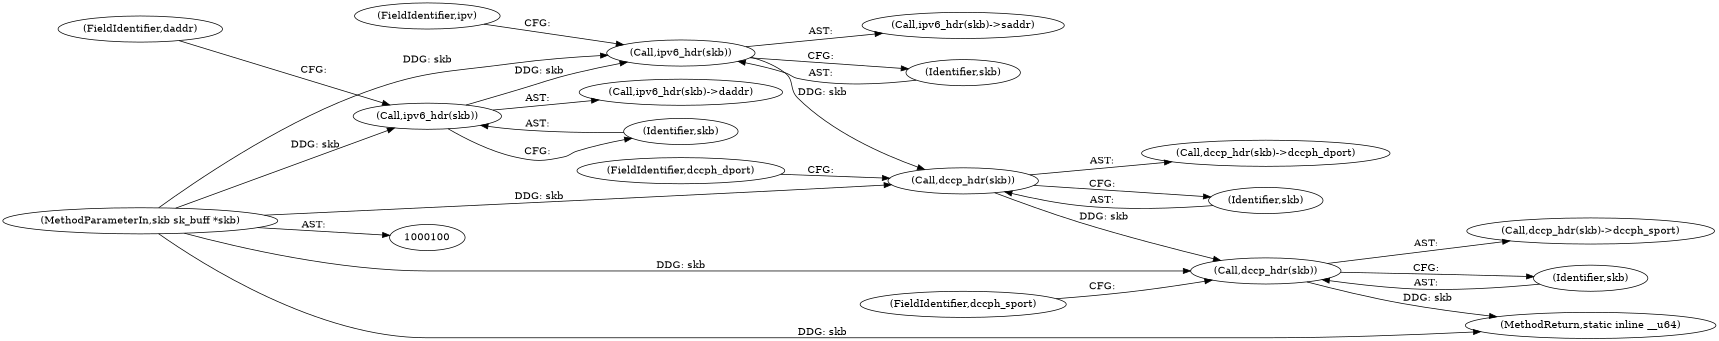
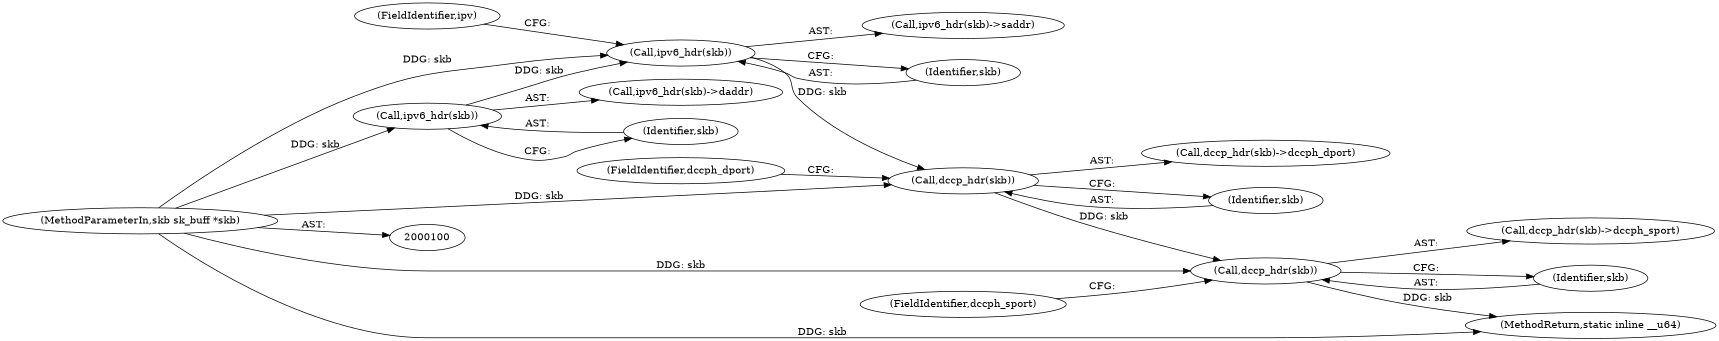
(140, 29) -> none
(427, 238) -> (427, 238)
